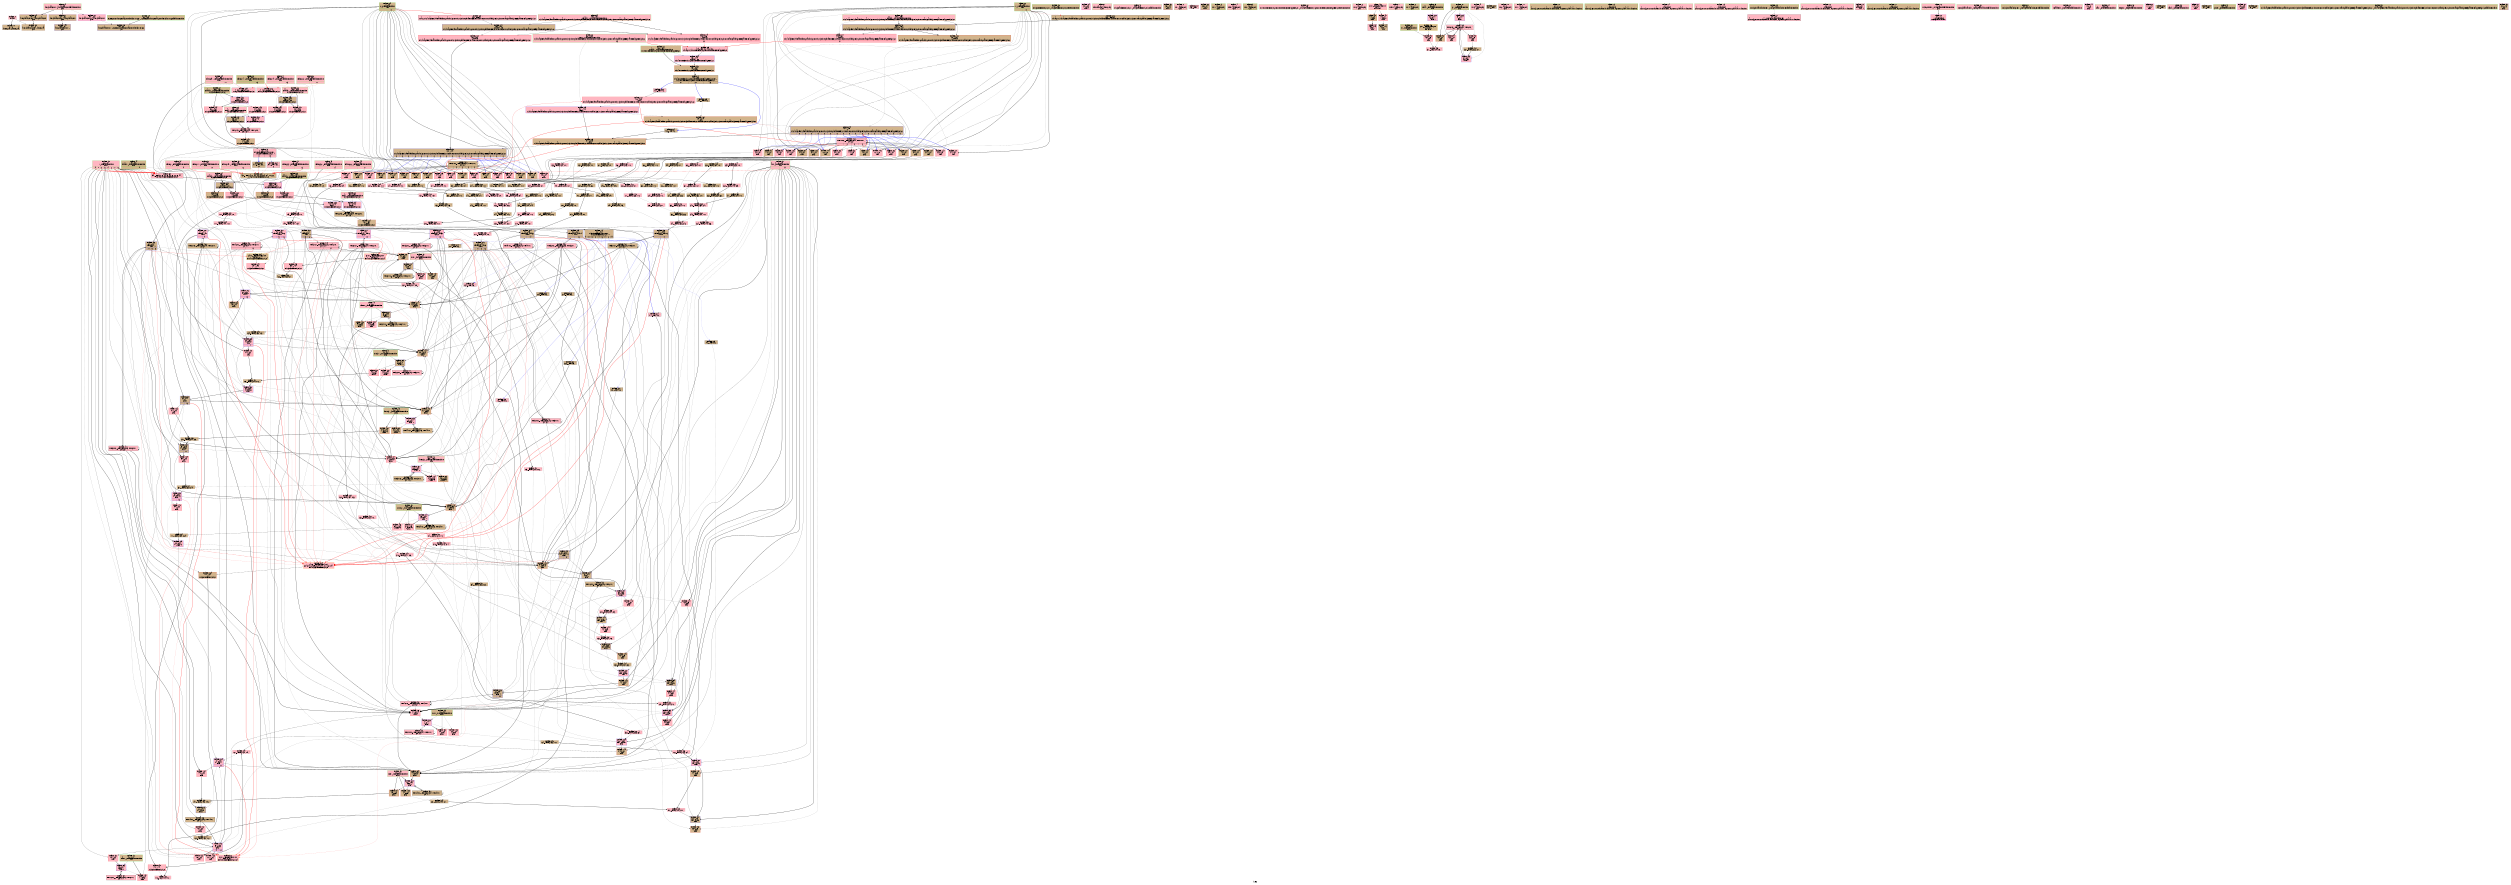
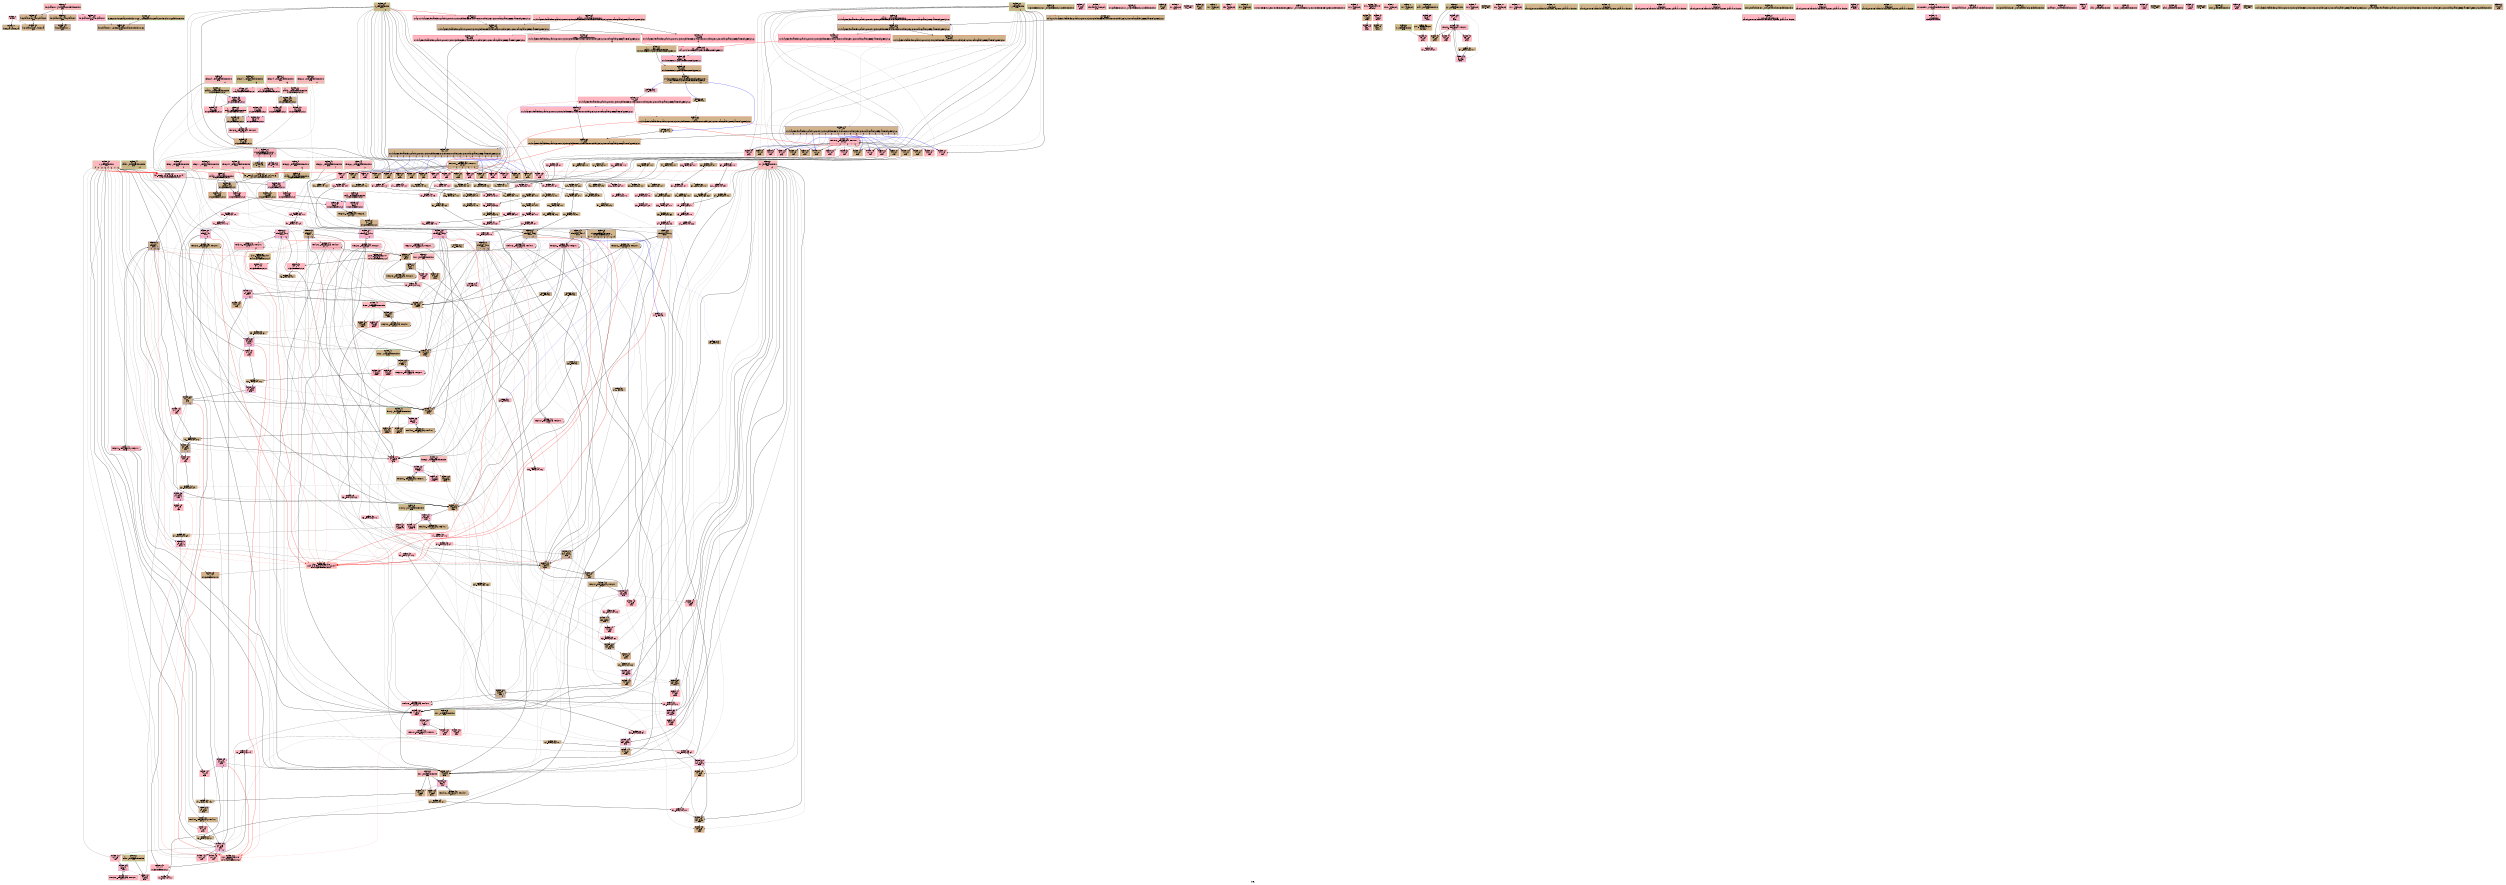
(495, 190) -> (497, 191)
